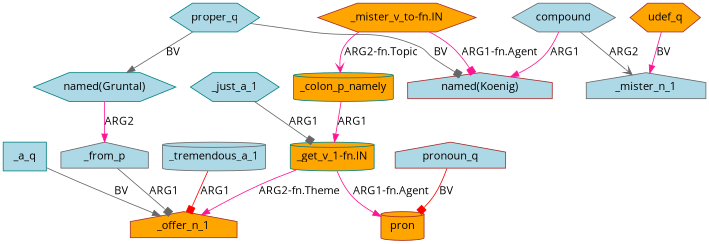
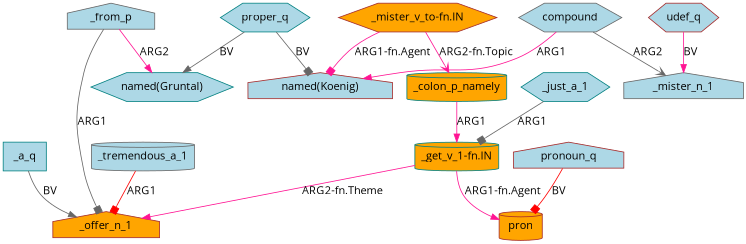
(665, 18) -> (684, 18)
(105, 118) -> (133, 48)
